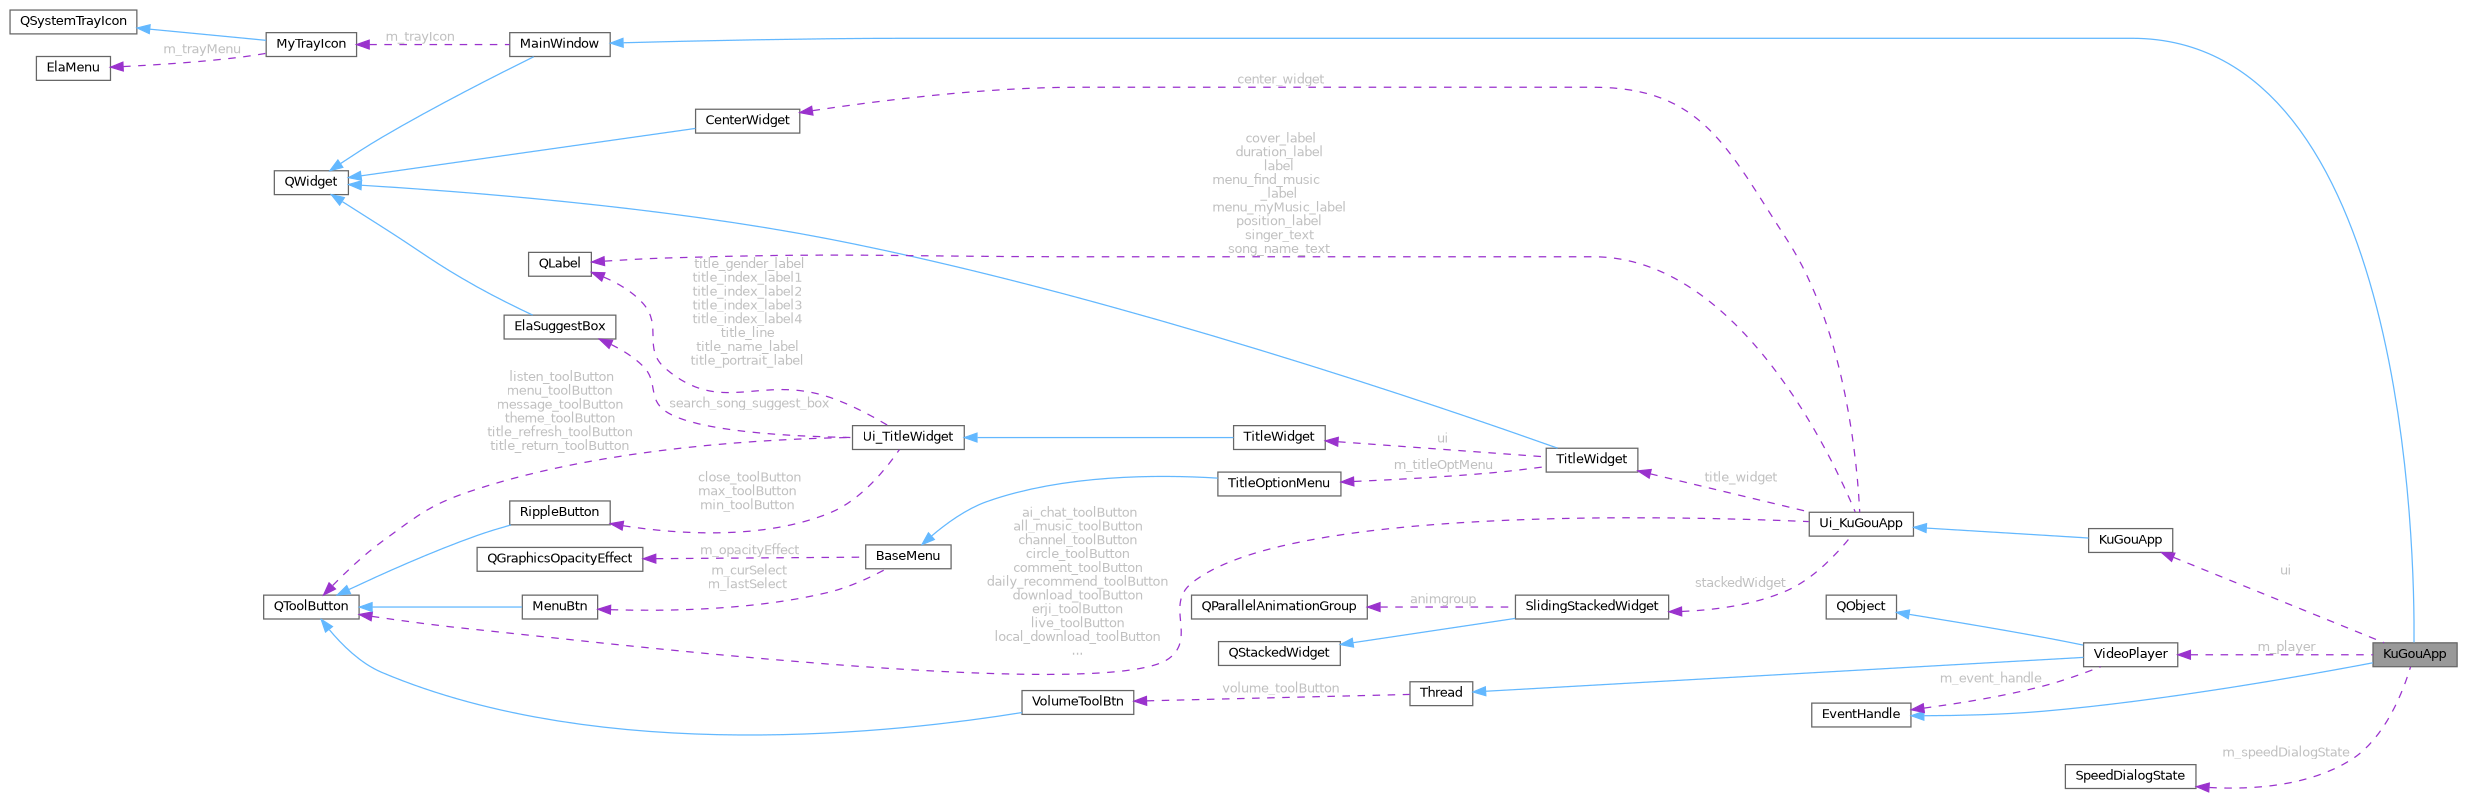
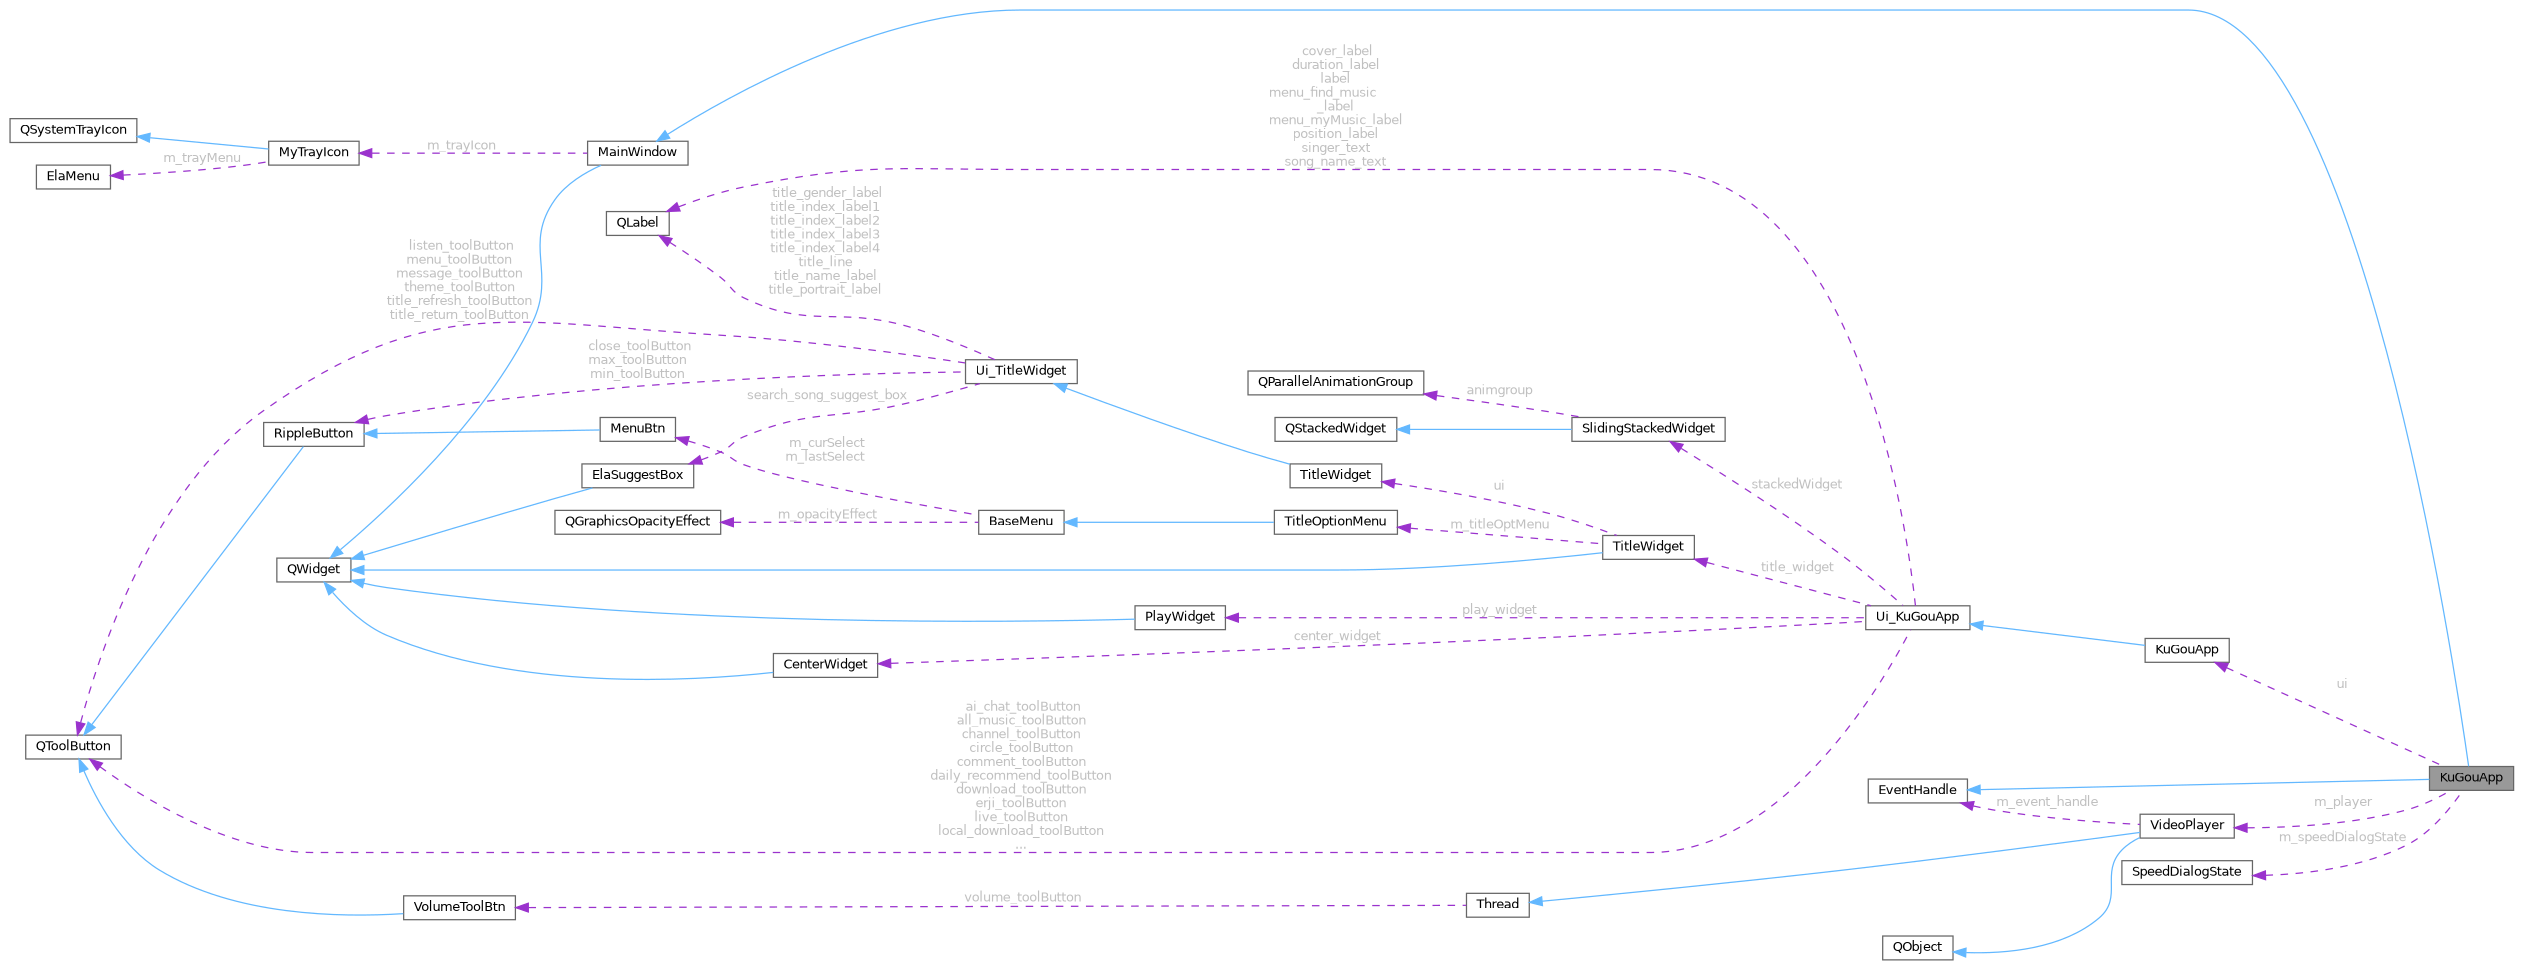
(447, 607) -> (488, 432)
none -> (1180, 618)
